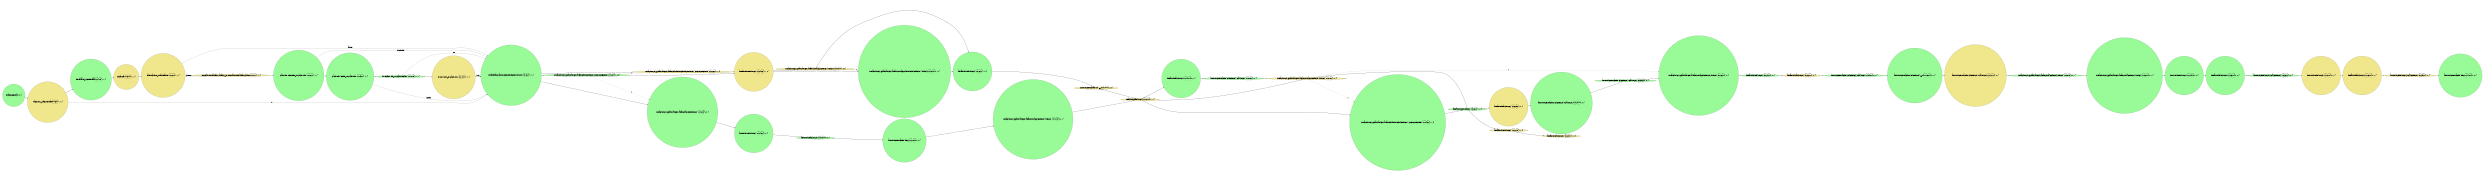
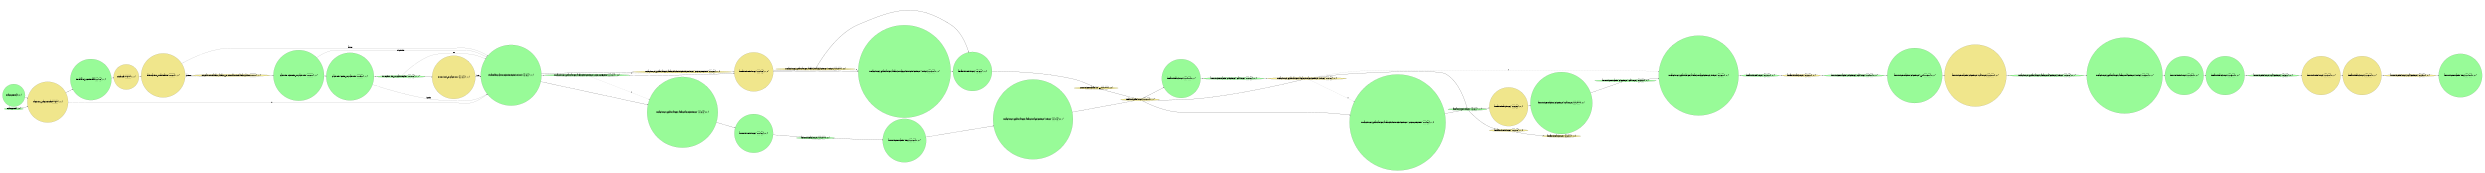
none -> (14, 109)
